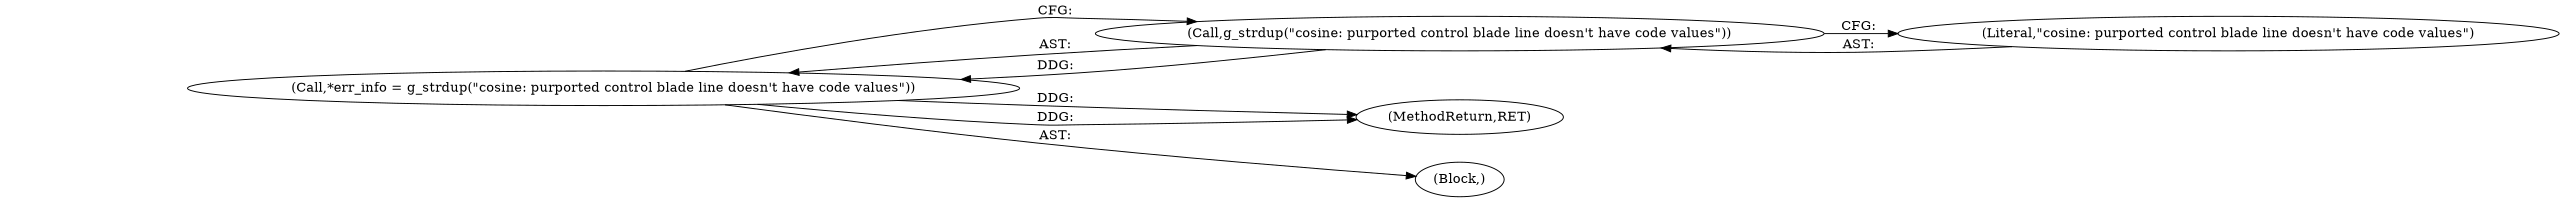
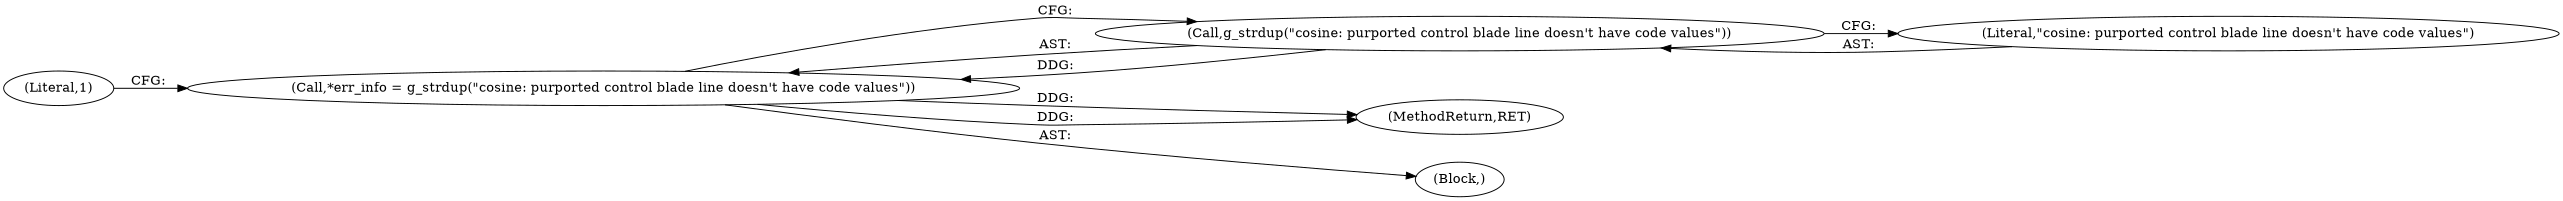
none -> (59, 88)
